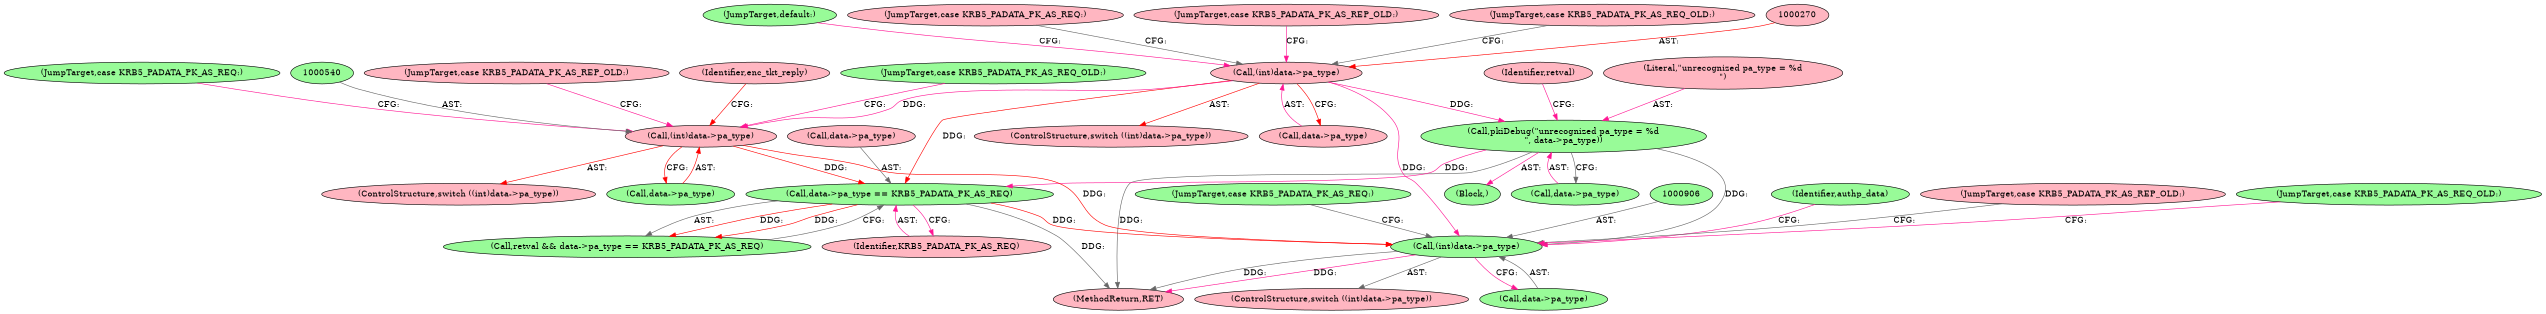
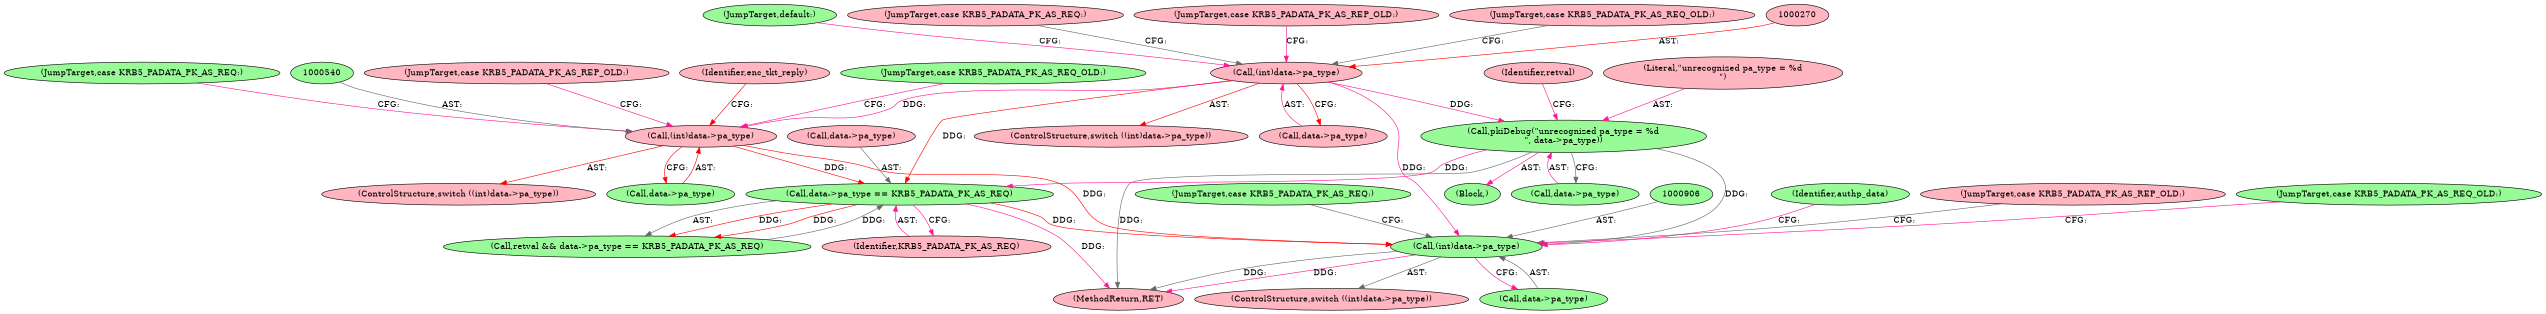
(875, 221) -> (875, 221)
(1045, 229) -> (1045, 229)
